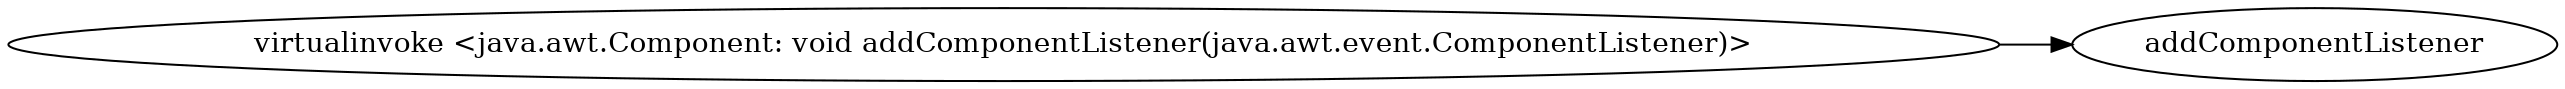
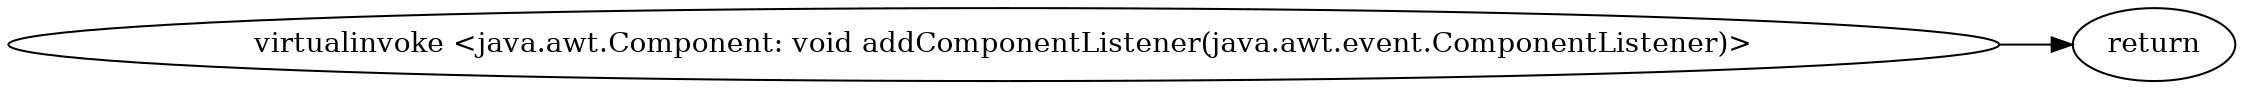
(2315, 45) -> (2154, 45)
